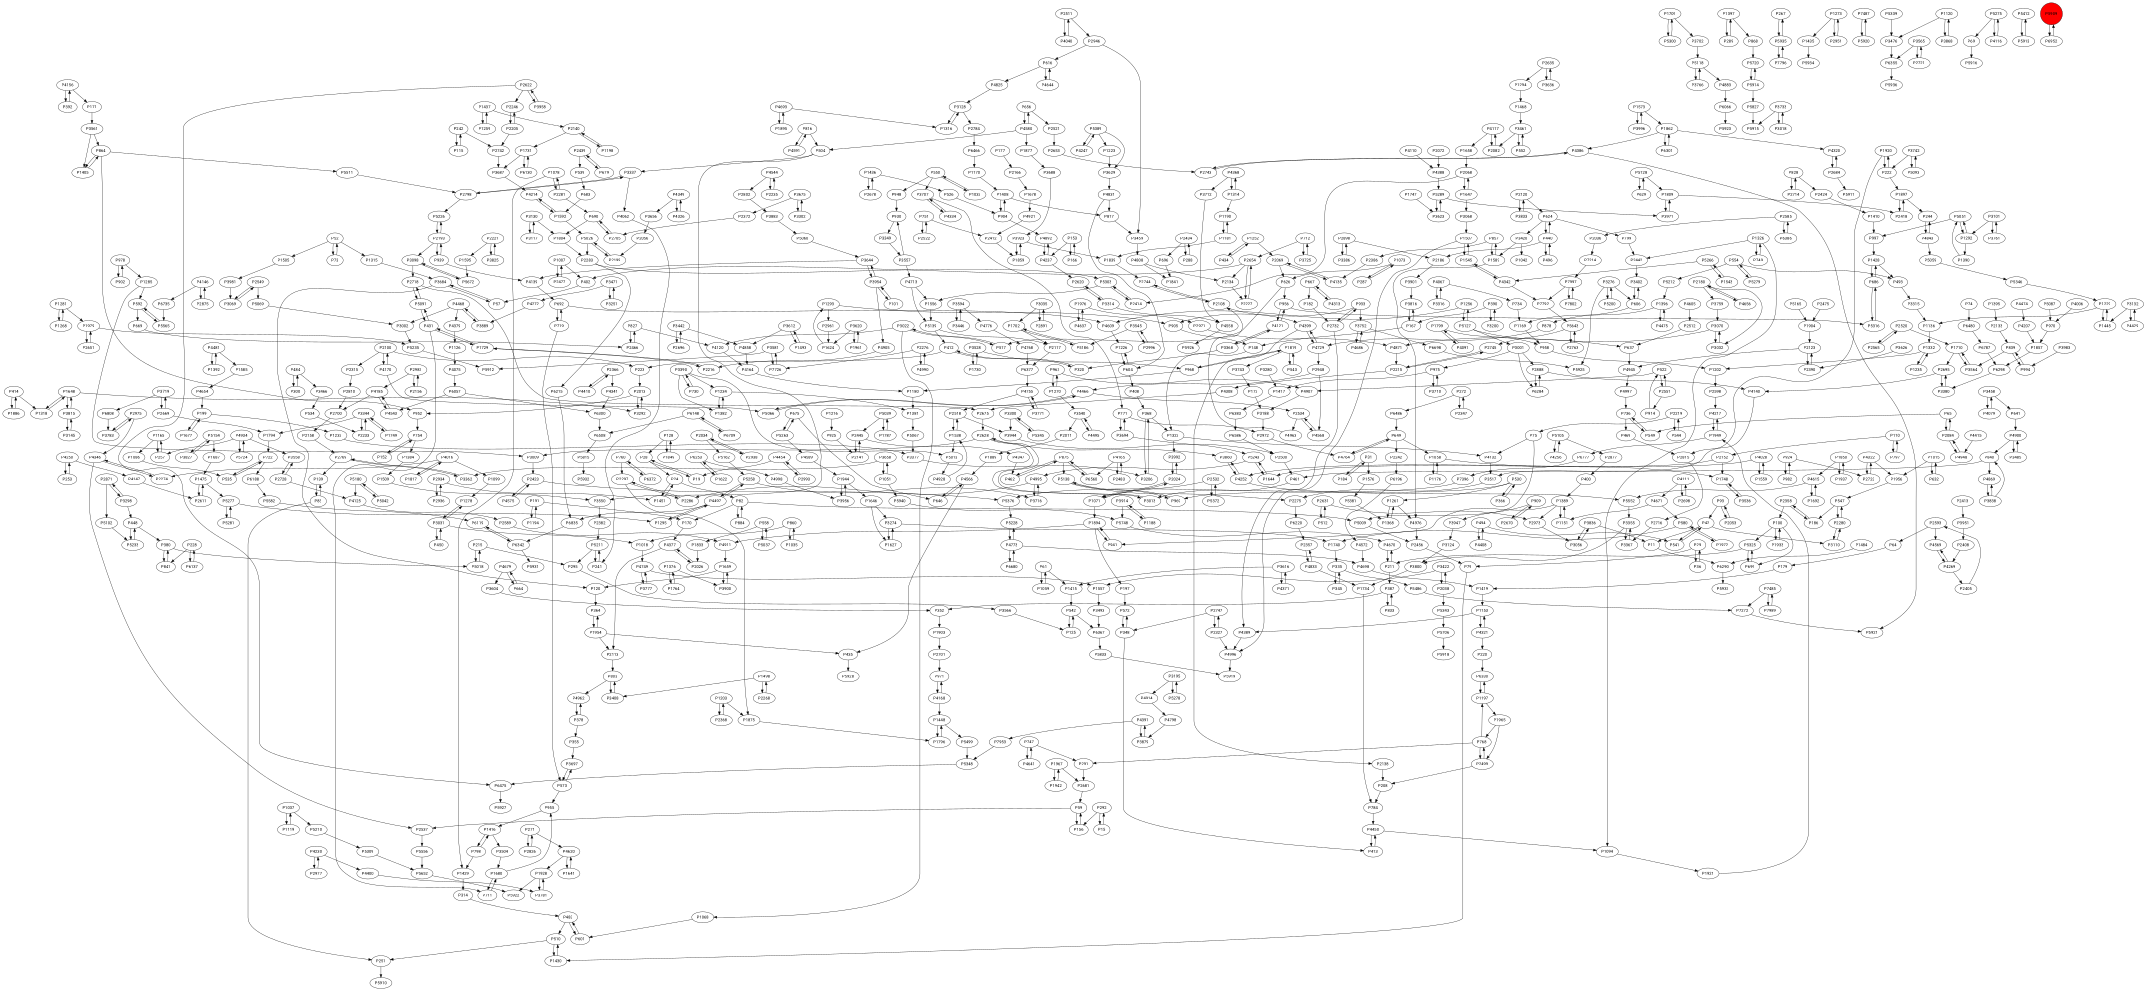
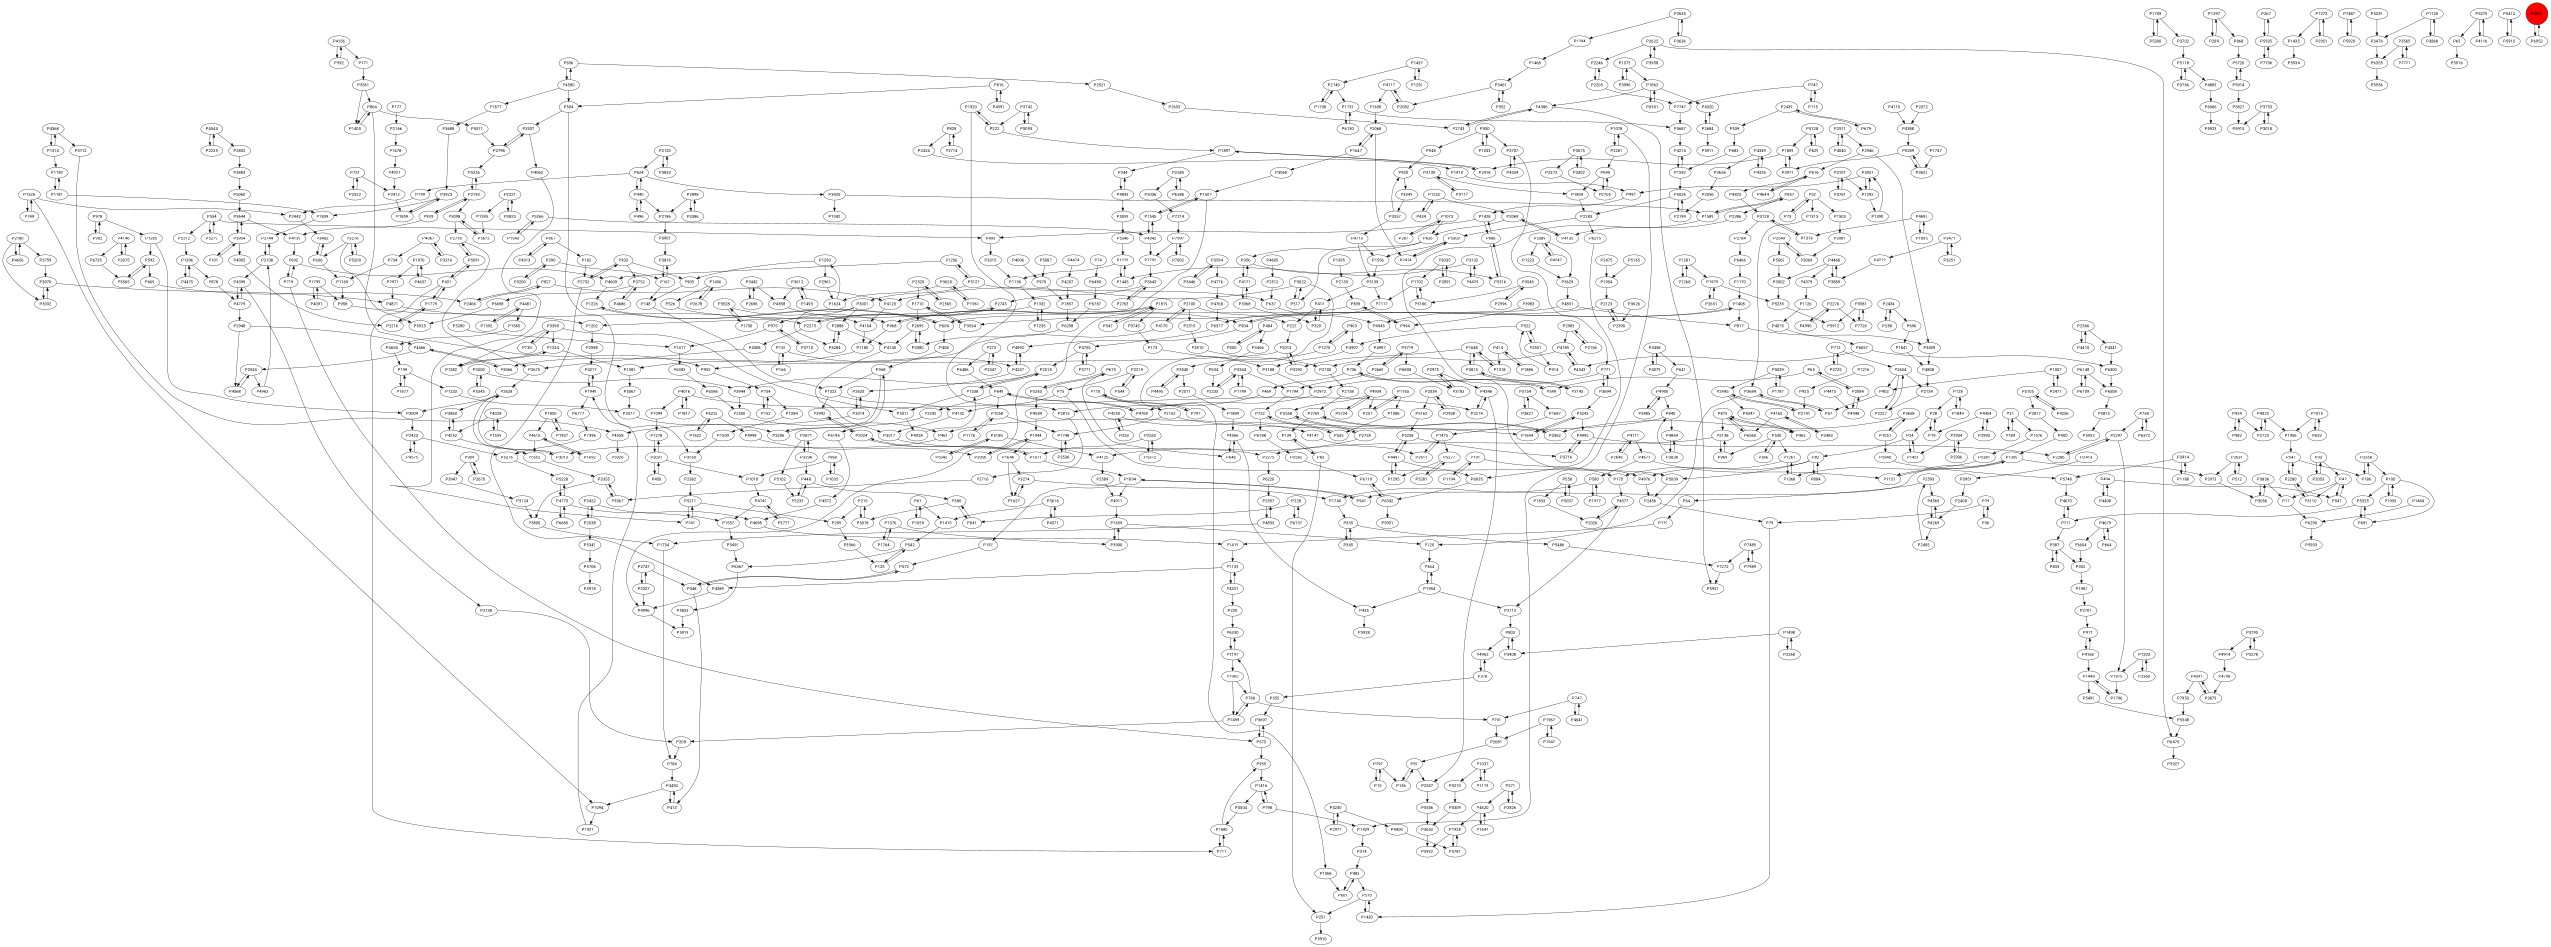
(1154, 270) -> (1914, 358)
